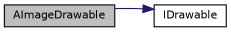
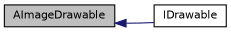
(129, 8) -> (140, 23)
